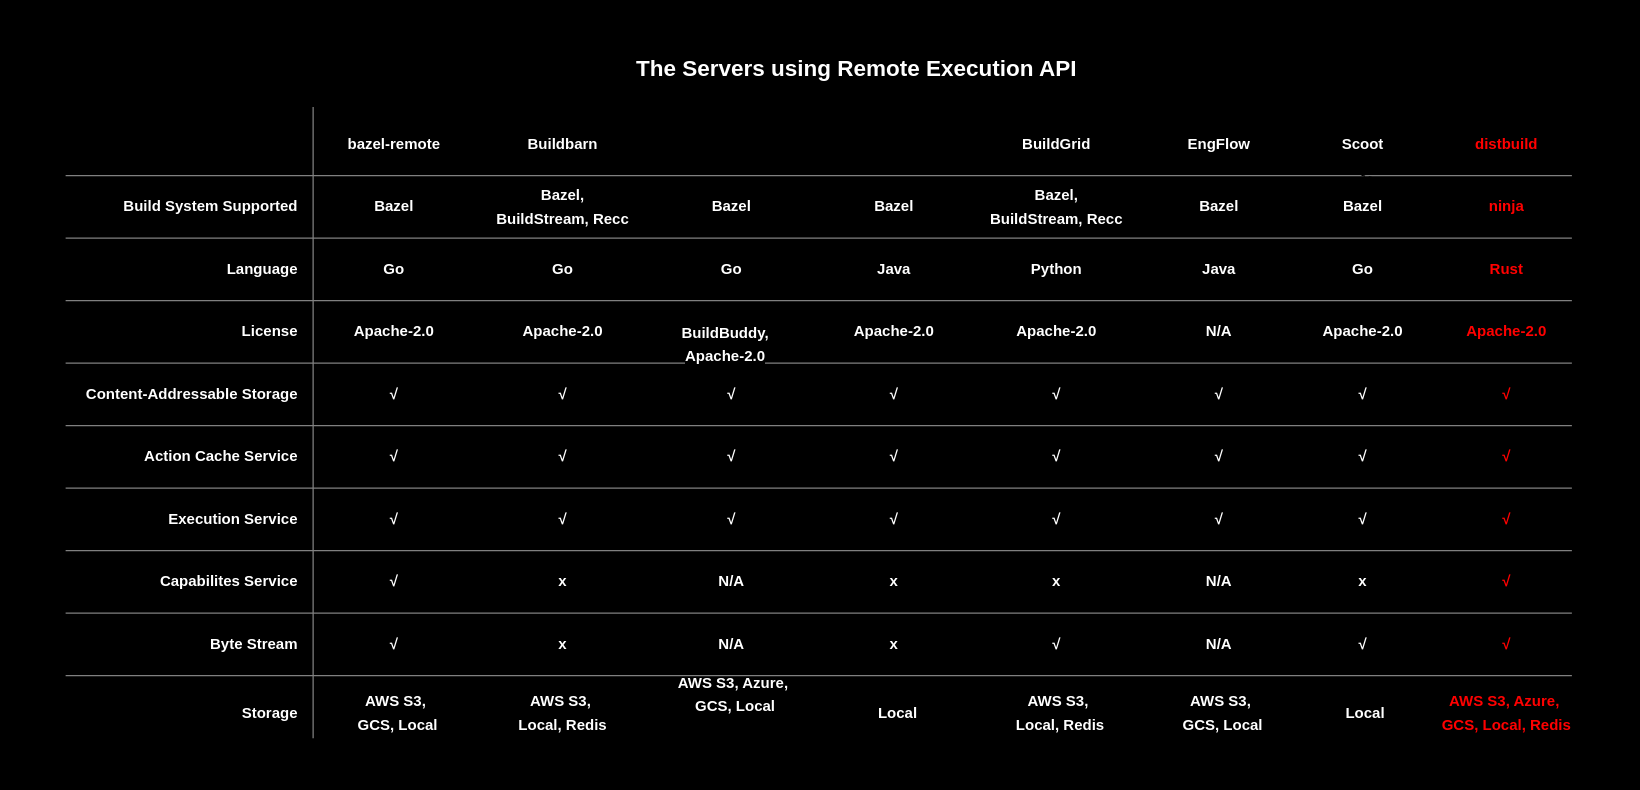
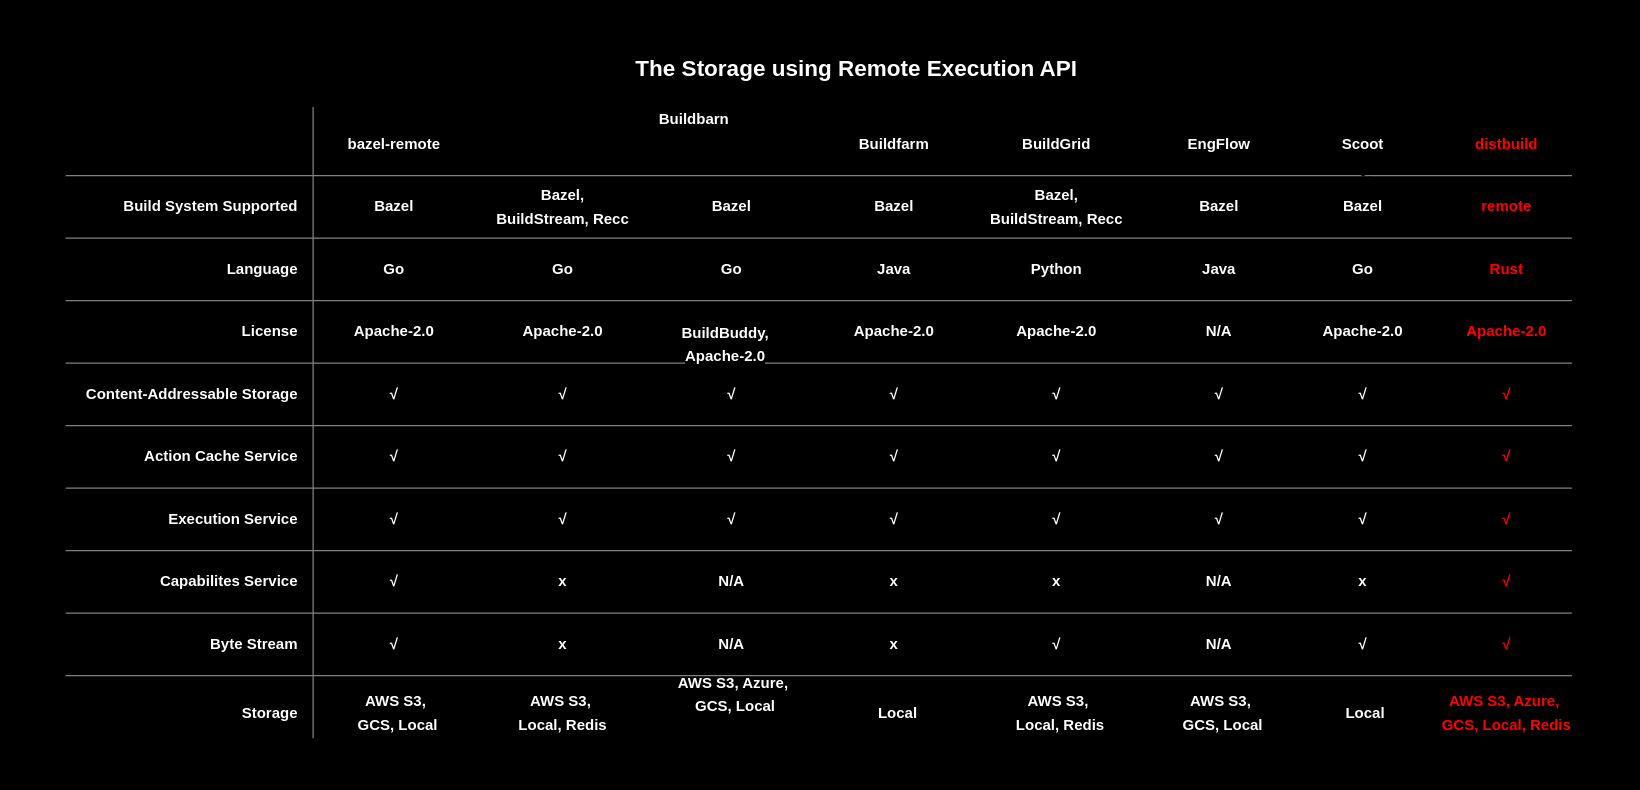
(857, 69) -> (857, 69)
(563, 144) -> (694, 119)
none -> (894, 144)
(1507, 207) -> (1507, 207)
